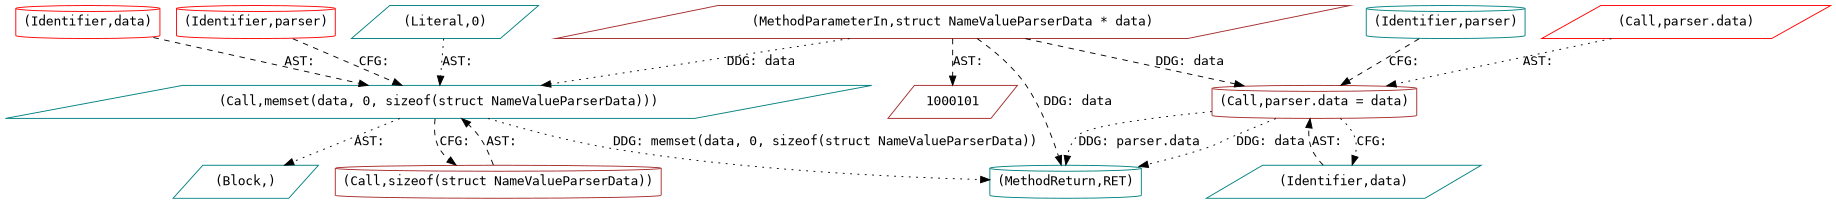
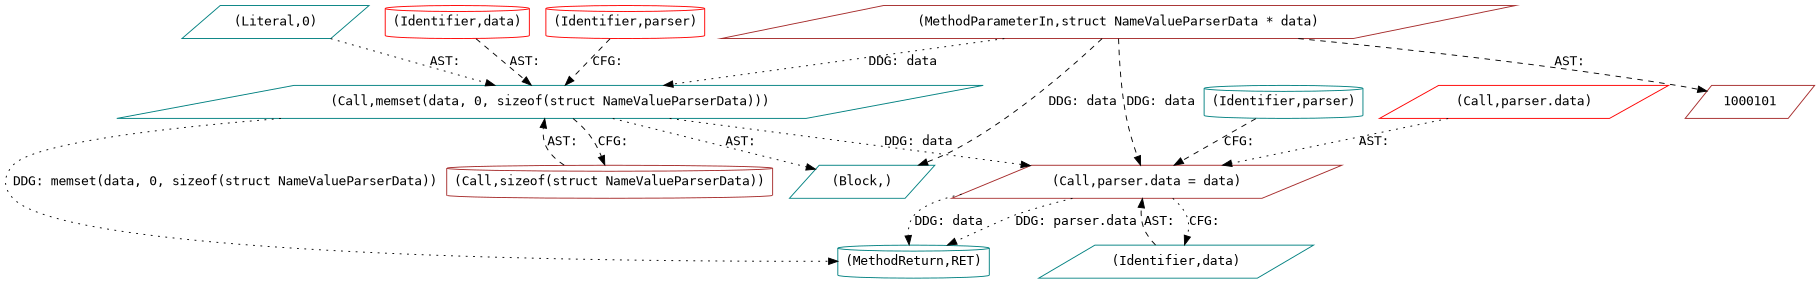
(1029, 90) -> (1020, 108)
(1314, 102) -> (1147, 182)
none -> (845, 141)
